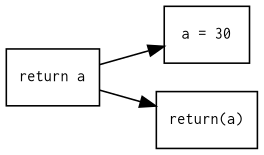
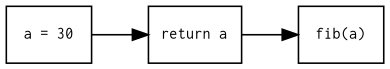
(124, 58) -> (112, 35)
(207, 120) -> (341, 35)
